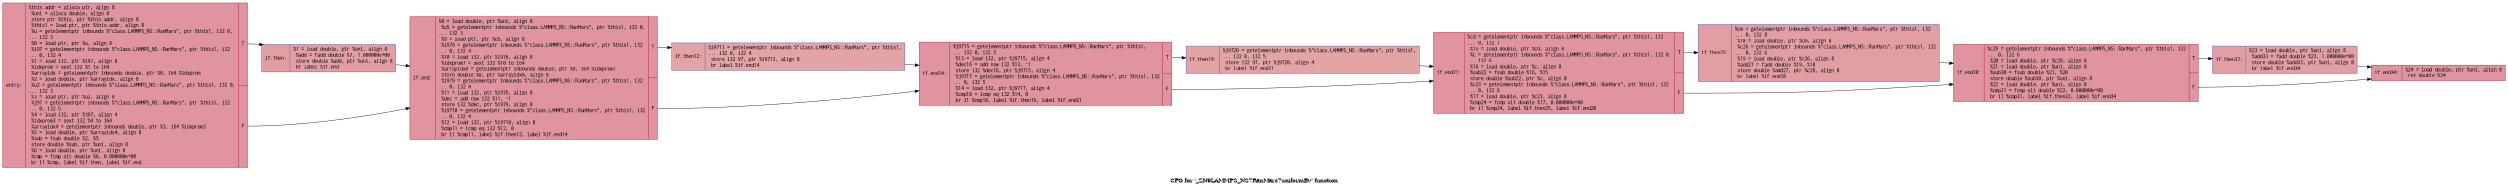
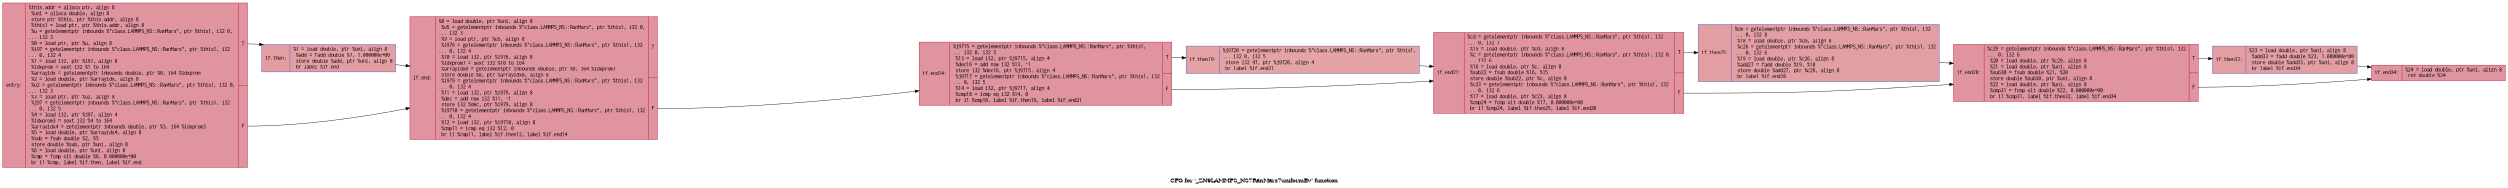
(788, 57) -> none
